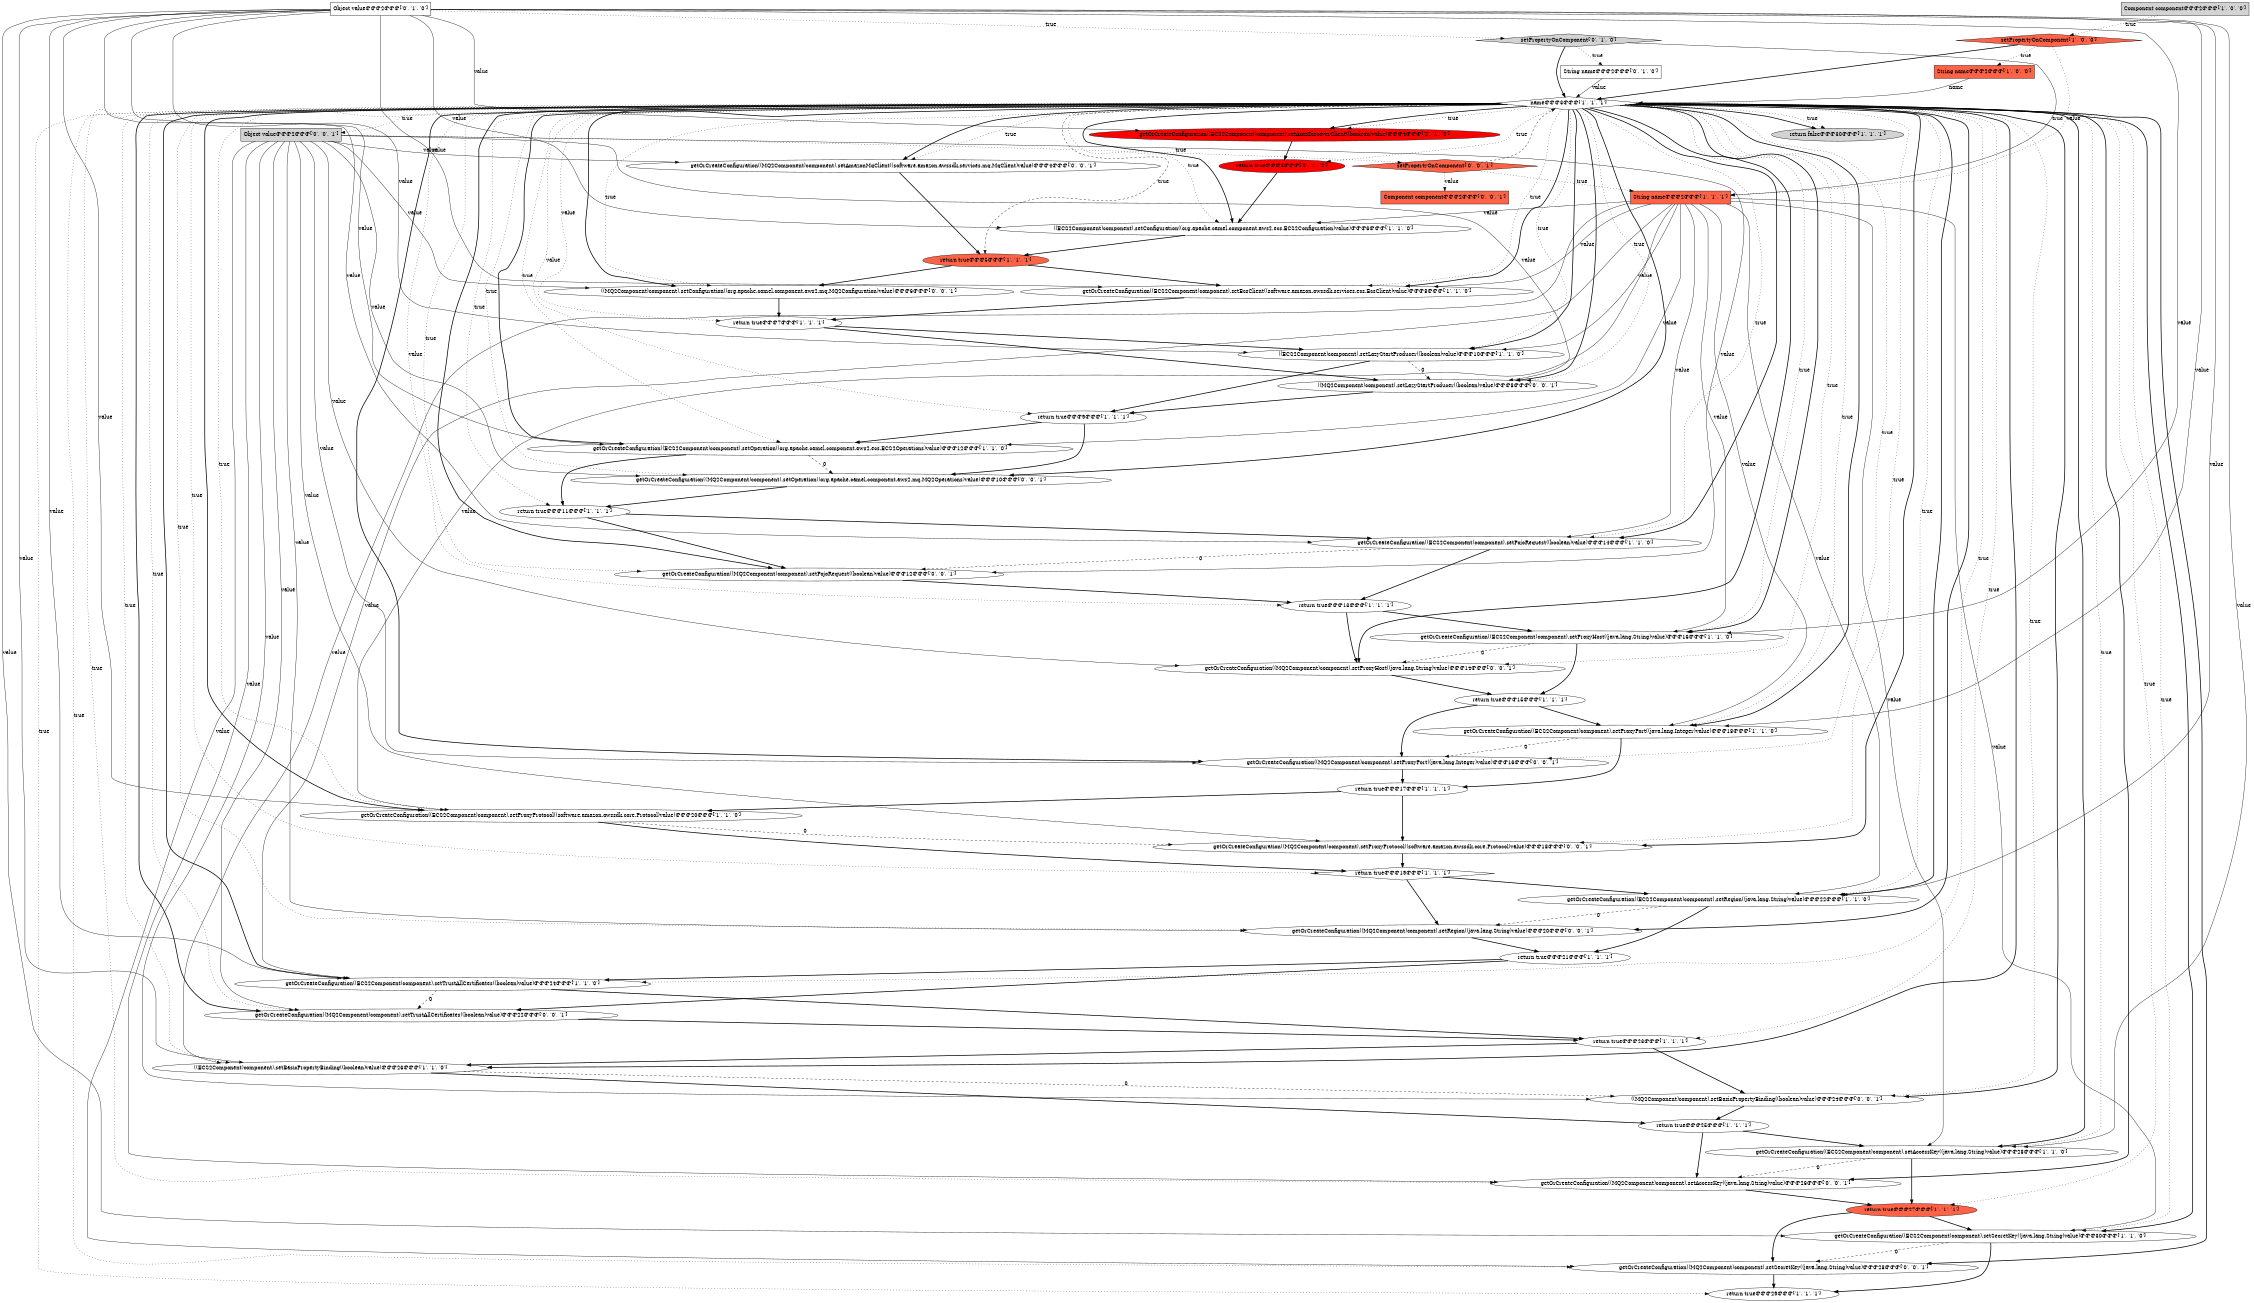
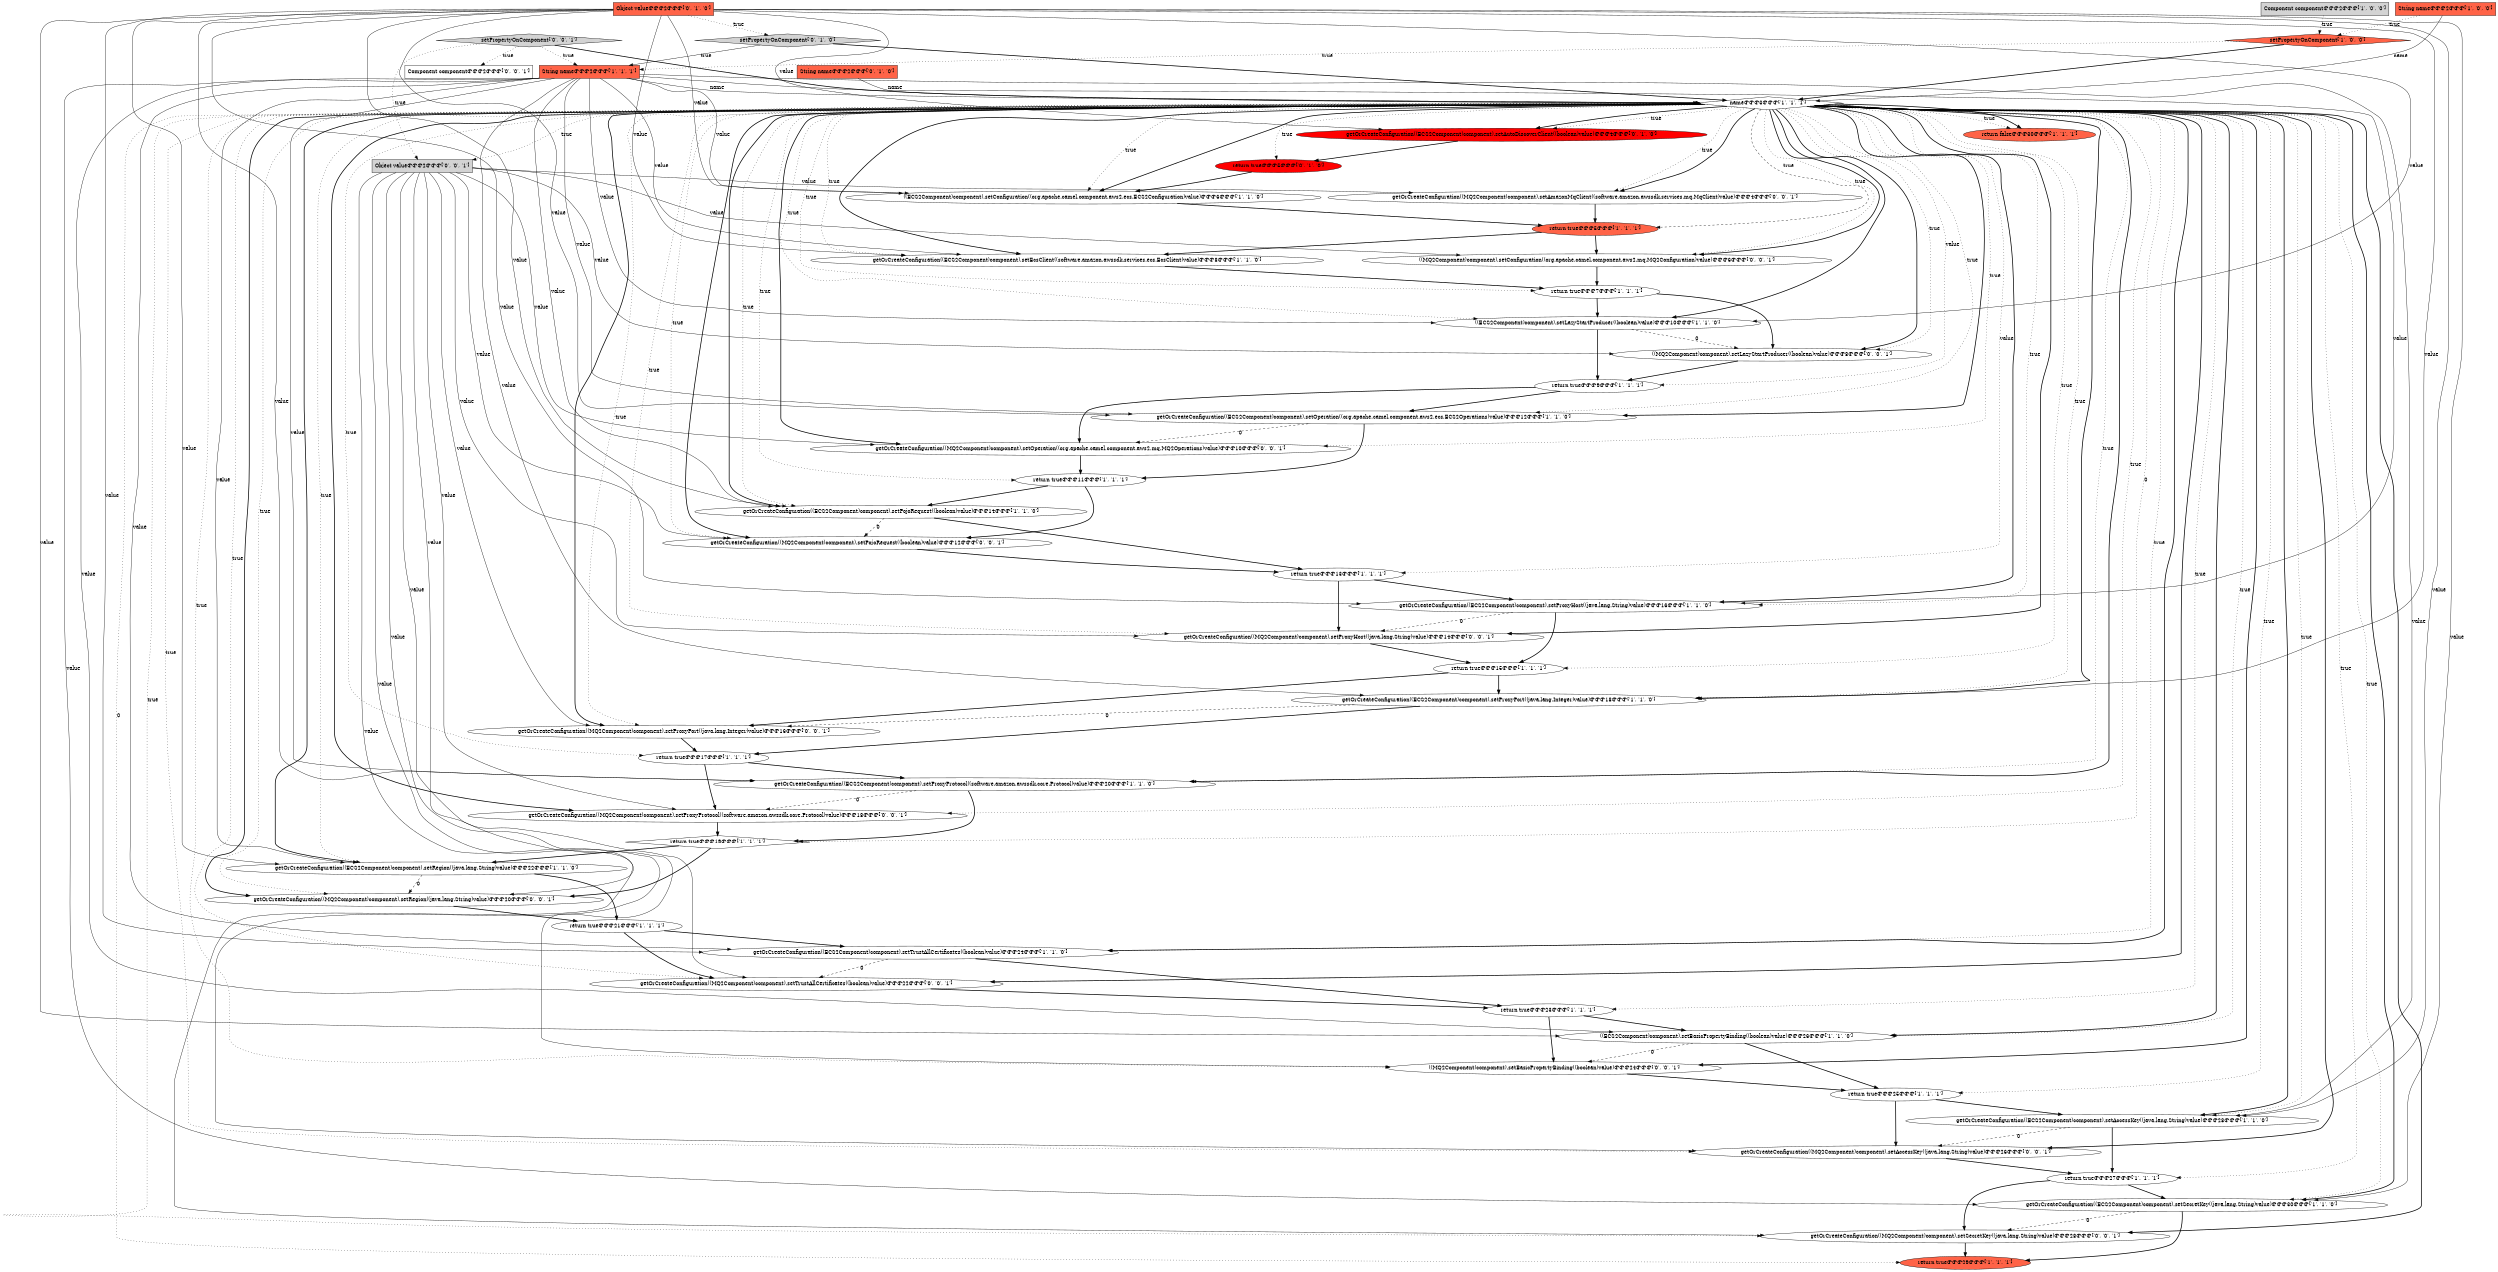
(381, 9) -> (663, 9)
(1588, 55) -> none
(2019, 55) -> (2373, 27)
(1611, 72) -> (847, 72)
(1599, 88) -> (895, 88)
none -> (947, 96)
none -> (556, 119)
(2074, 119) -> (1328, 56)
(1838, 135) -> (2030, 135)
(975, 147) -> (396, 75)
(1525, 147) -> (1122, 98)
(1445, 166) -> (529, 40)
(1452, 182) -> (508, 56)
(1445, 198) -> (469, 72)
(569, 213) -> (811, 198)
(197, 496) -> (2146, 480)
none -> (2270, 520)
none -> (2054, 525)
(44, 732) -> (119, 716)
(1912, 1210) -> (2112, 1179)
(1774, 1294) -> (1965, 1263)
